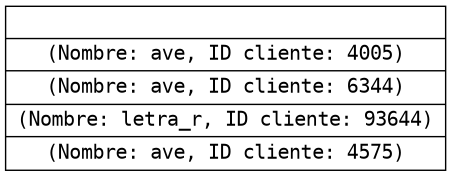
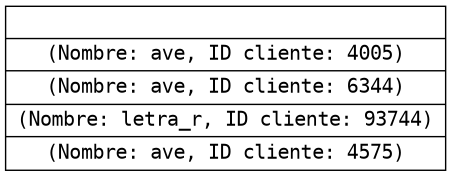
(226, 120) -> (226, 120)
